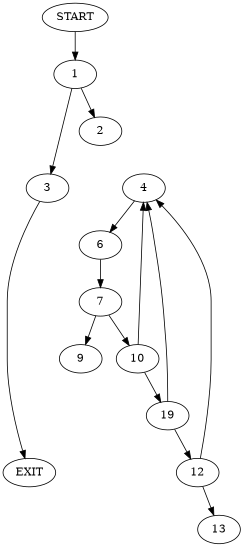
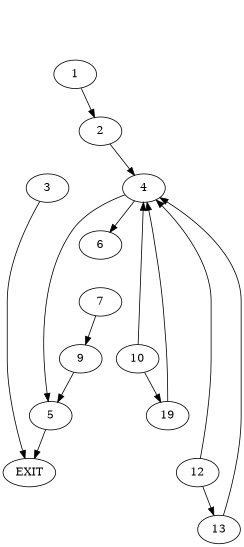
(75, 17) -> none
(62, 127) -> none
none -> (120, 157)
(100, 270) -> none
(117, 327) -> none
none -> (241, 345)
none -> (51, 416)
(181, 441) -> none
